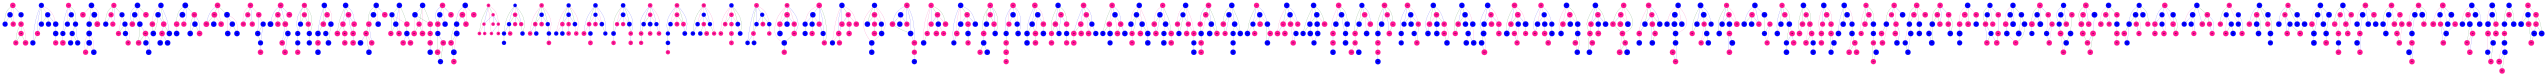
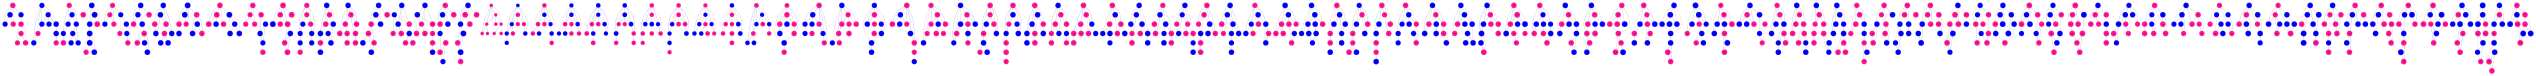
none -> (1947, 43)
